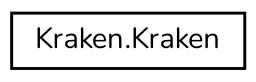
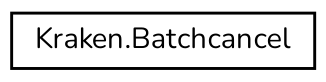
(128, 41) -> (163, 41)
